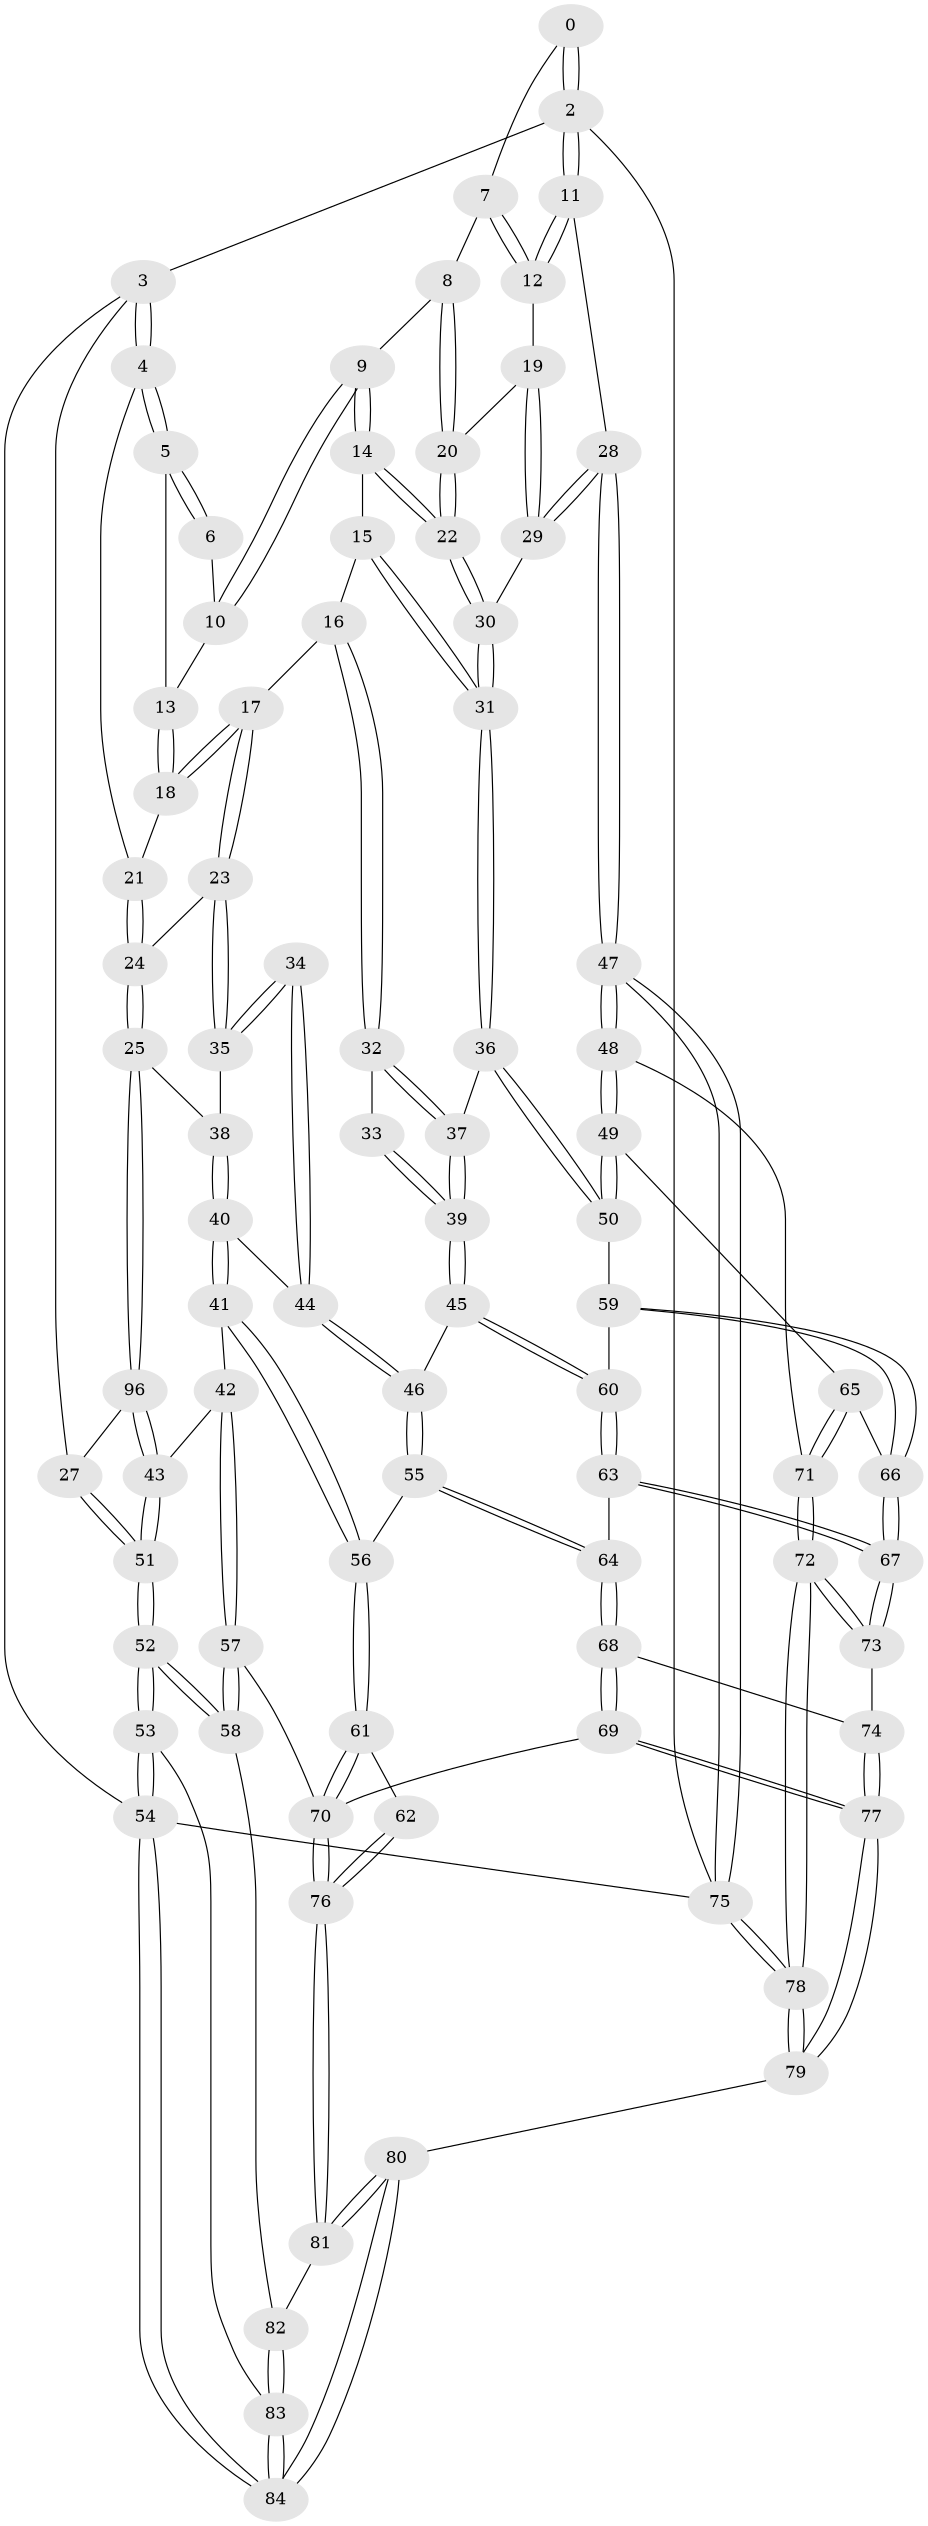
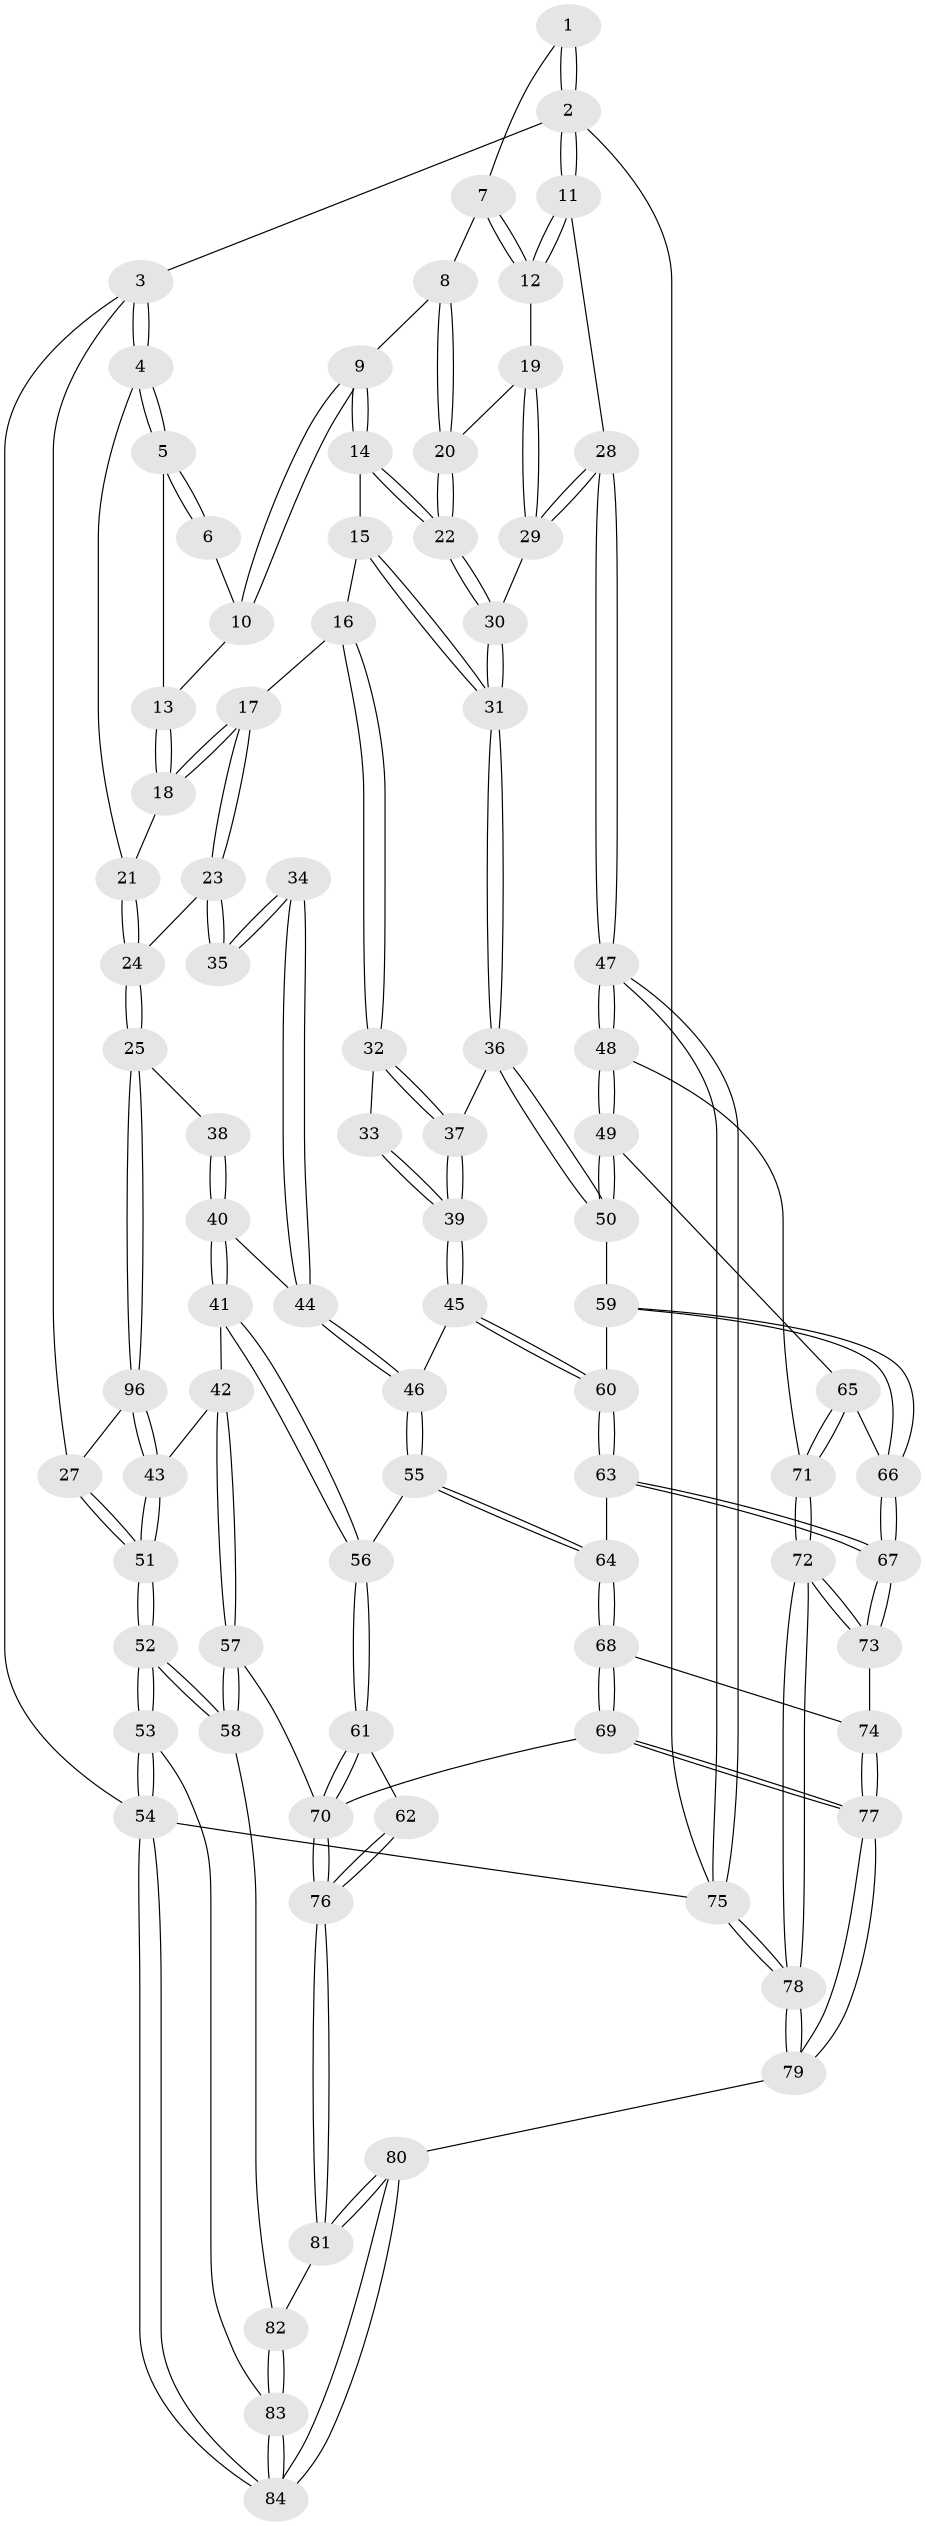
(571, 26) -> (569, 26)
(220, 1092) -> none
